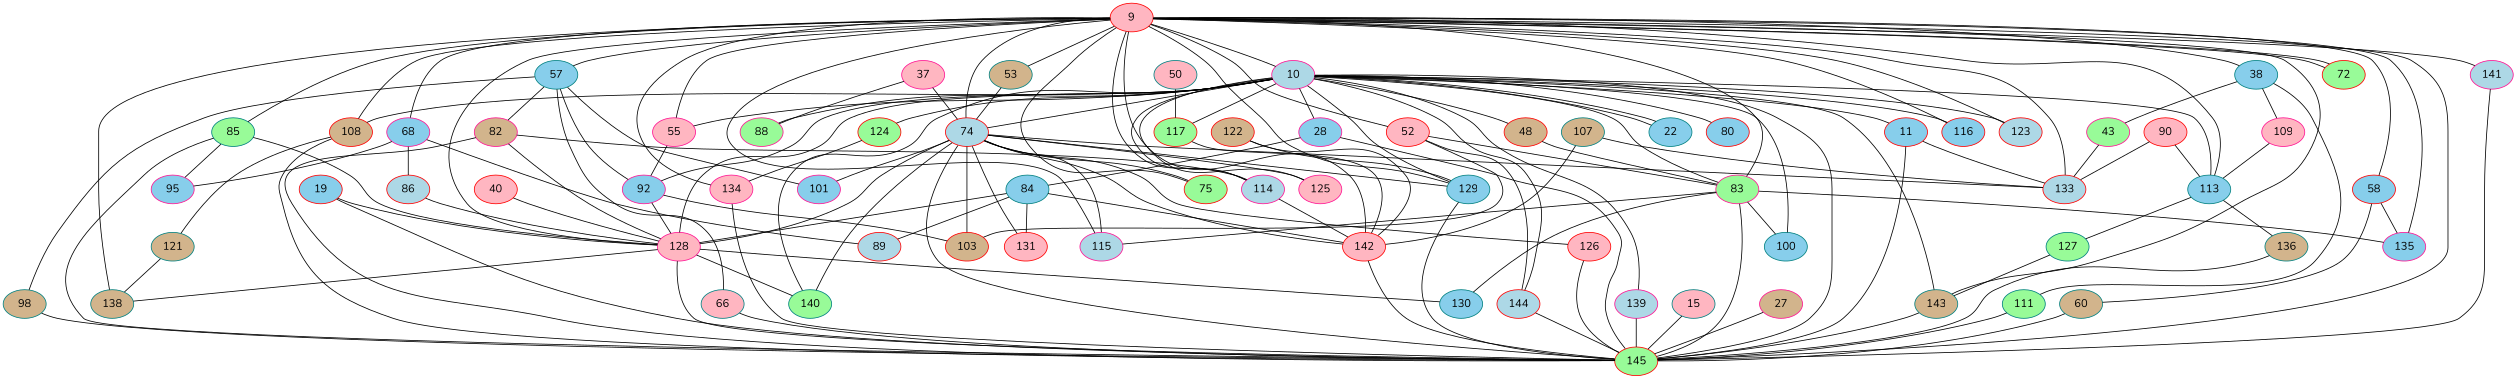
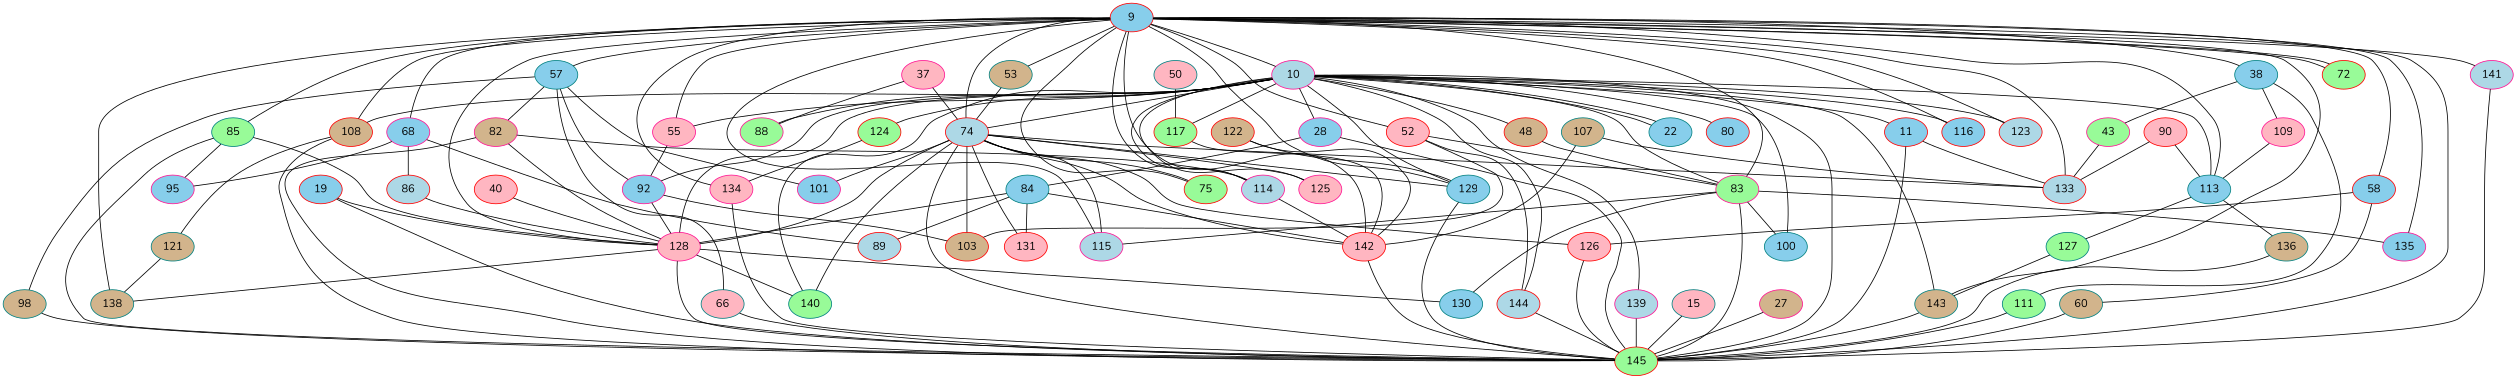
(1132, 18) -> (1132, 18)
(2389, 218) -> (1982, 220)
